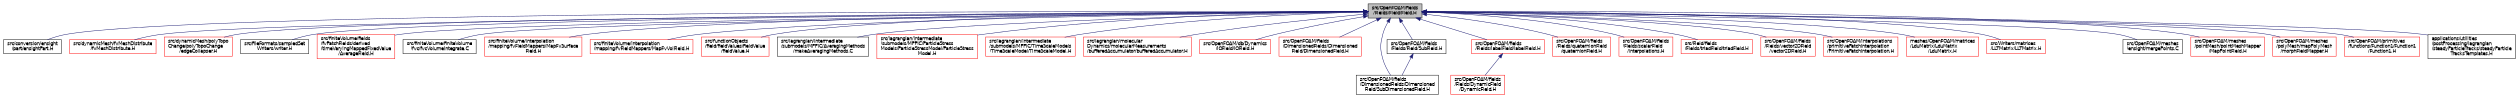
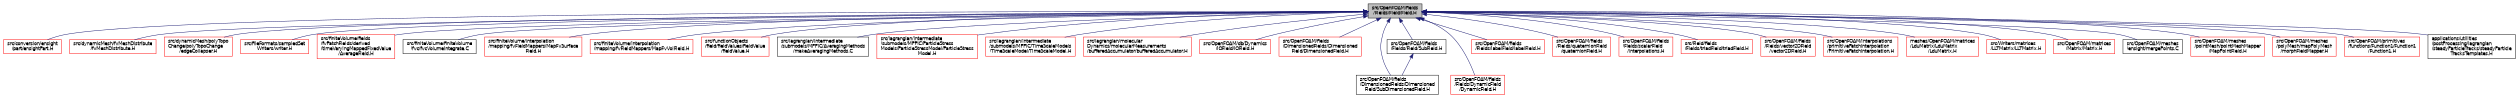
(32, 47) -> (32, 47)
(275, 47) -> (275, 47)
none -> (2084, 47)
(1492, 66) -> (1456, 41)
